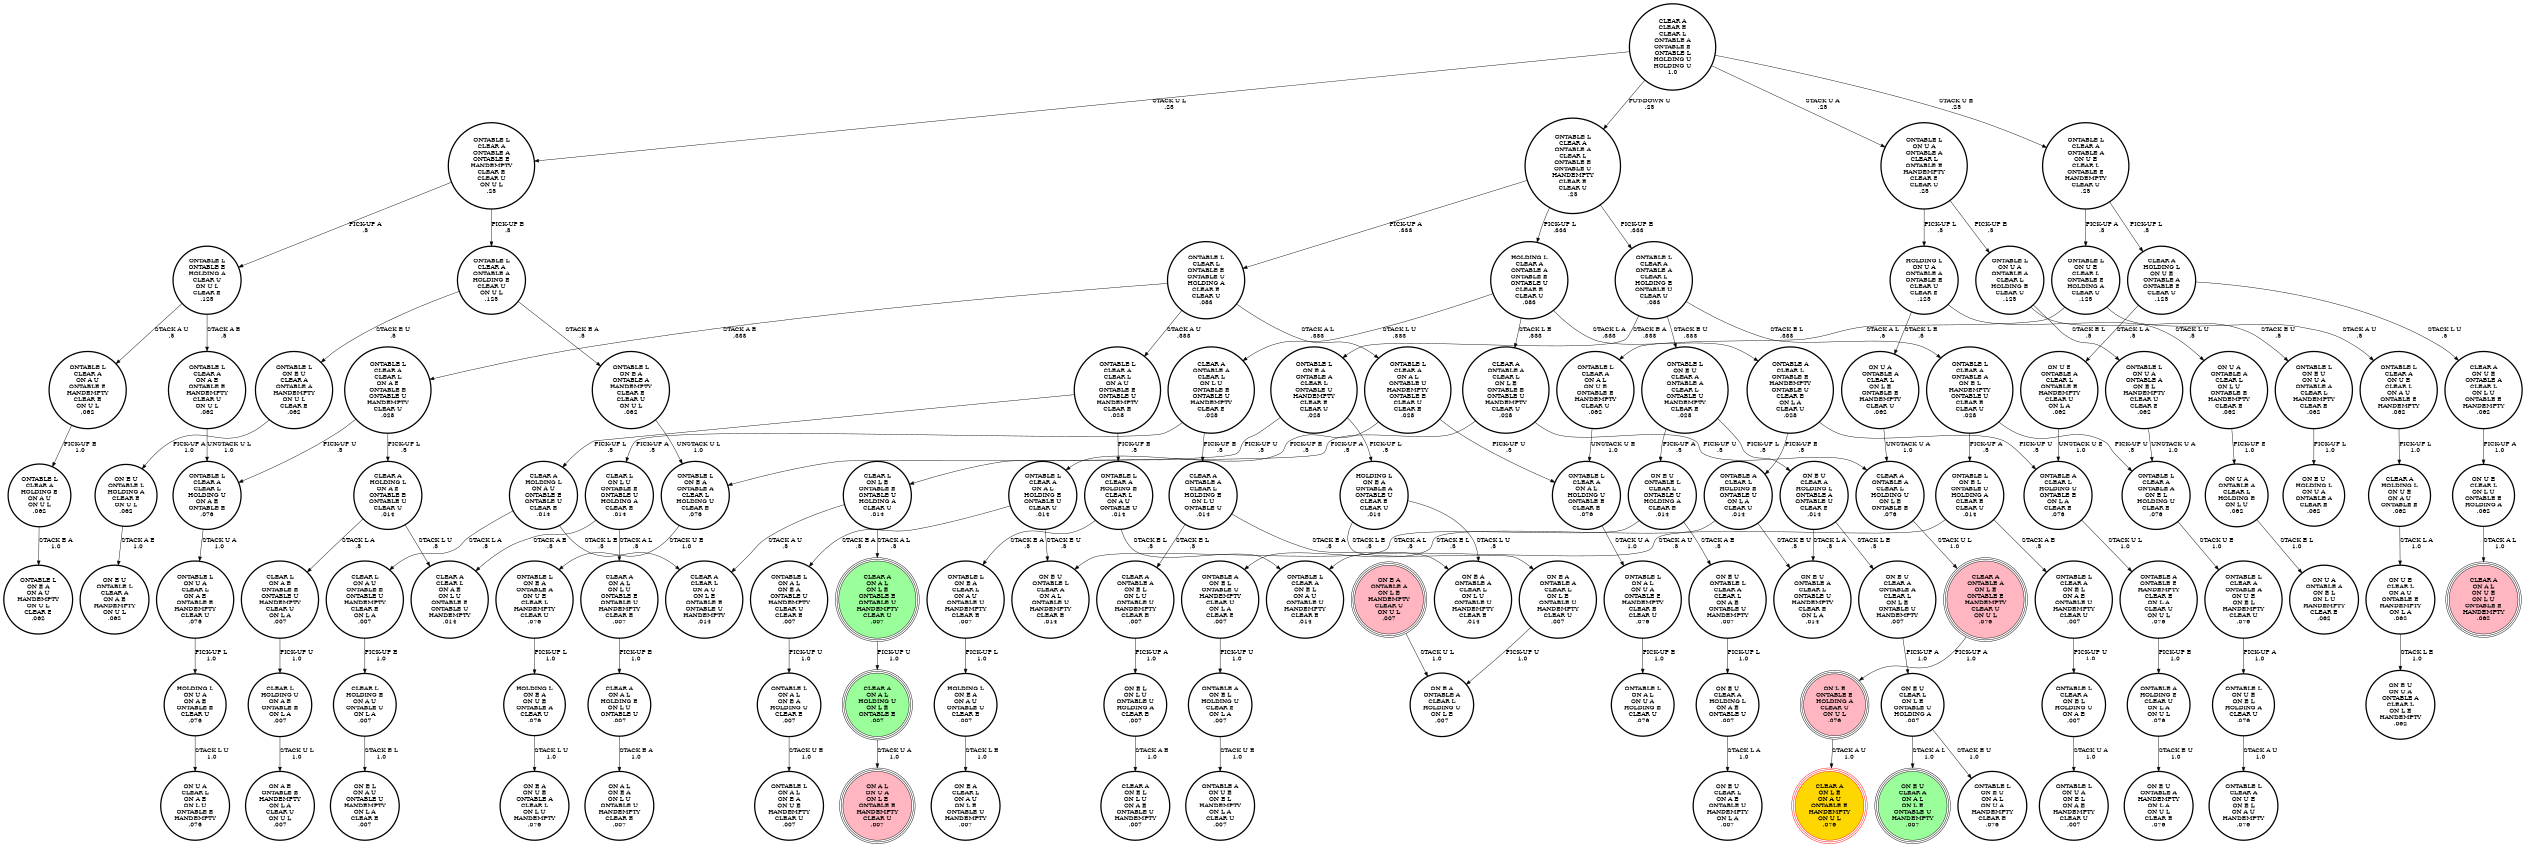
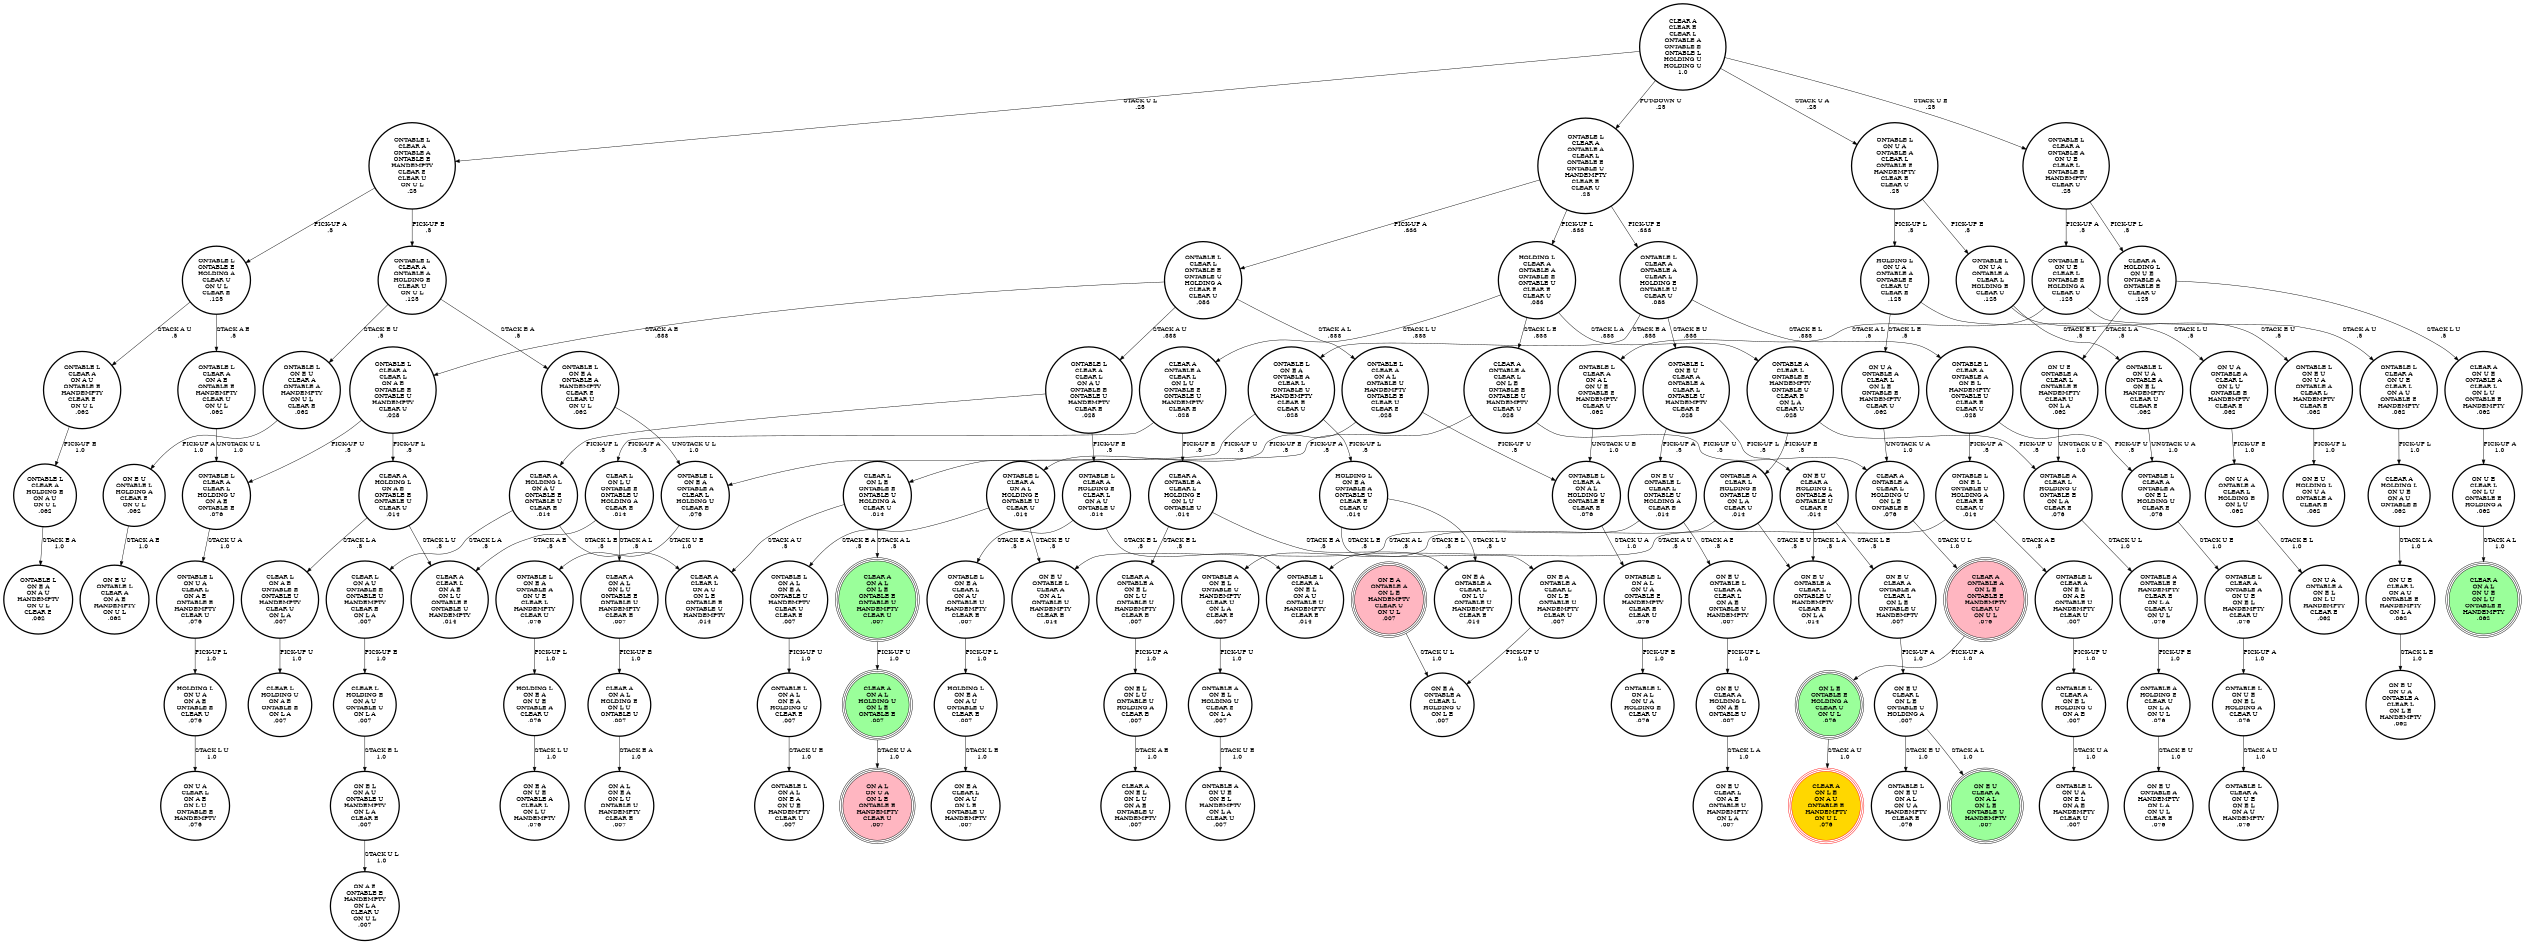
(2484, 600) -> (2484, 600)
(1835, 705) -> (1829, 705)
(280, 752) -> (365, 854)
